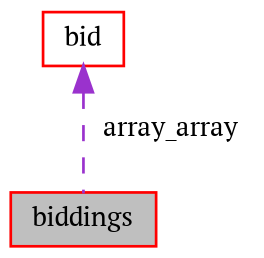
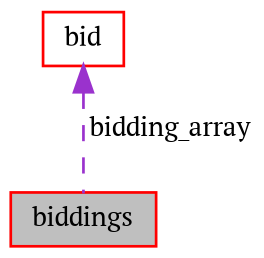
(168, 129) -> (168, 129)
